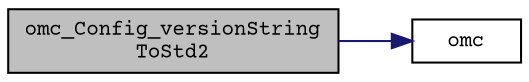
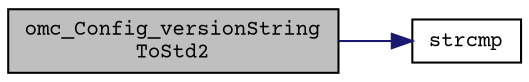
(467, 41) -> (467, 41)
